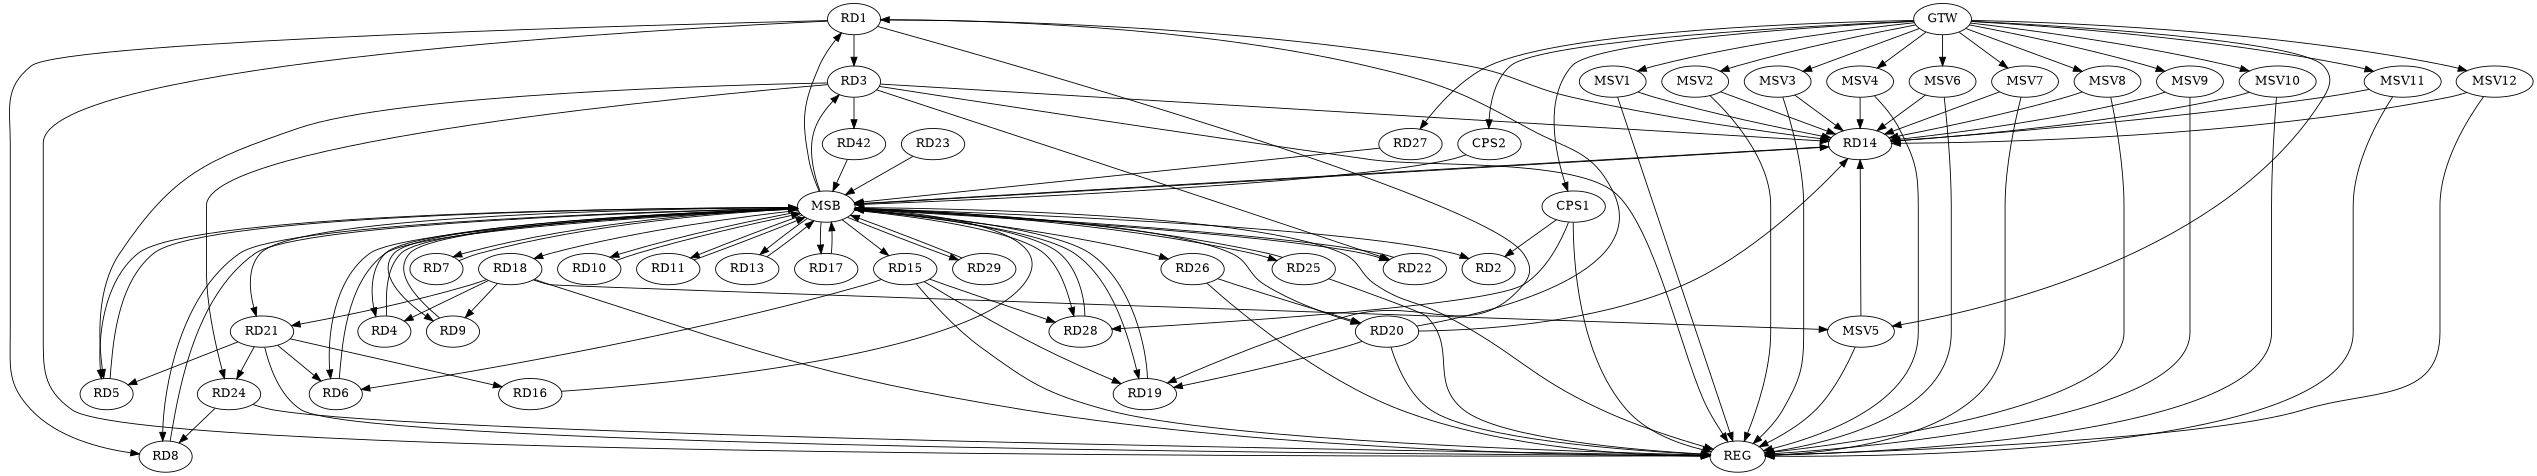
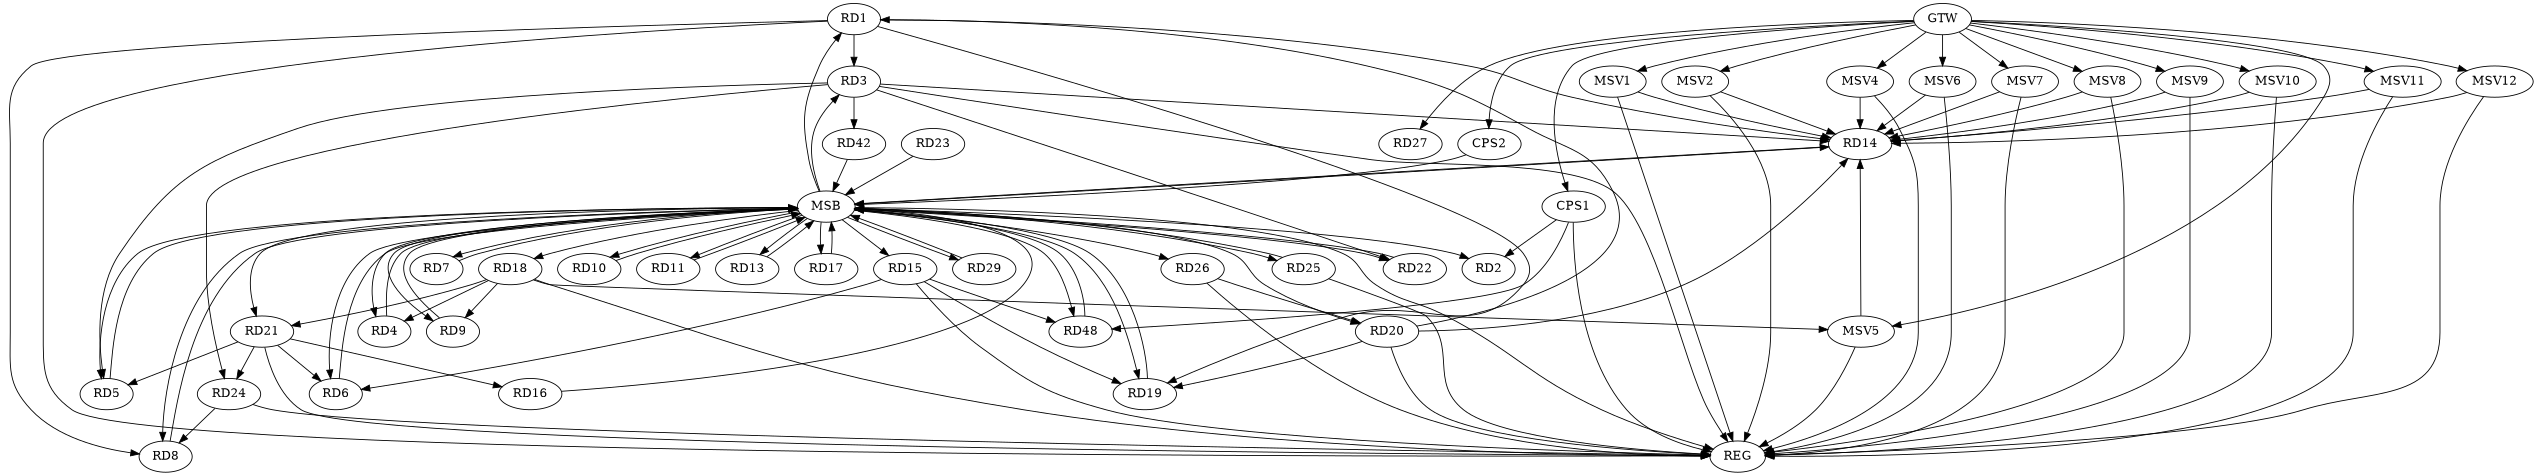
(1778, 82) -> none
(1109, 176) -> none
(1081, 332) -> (1081, 332)
